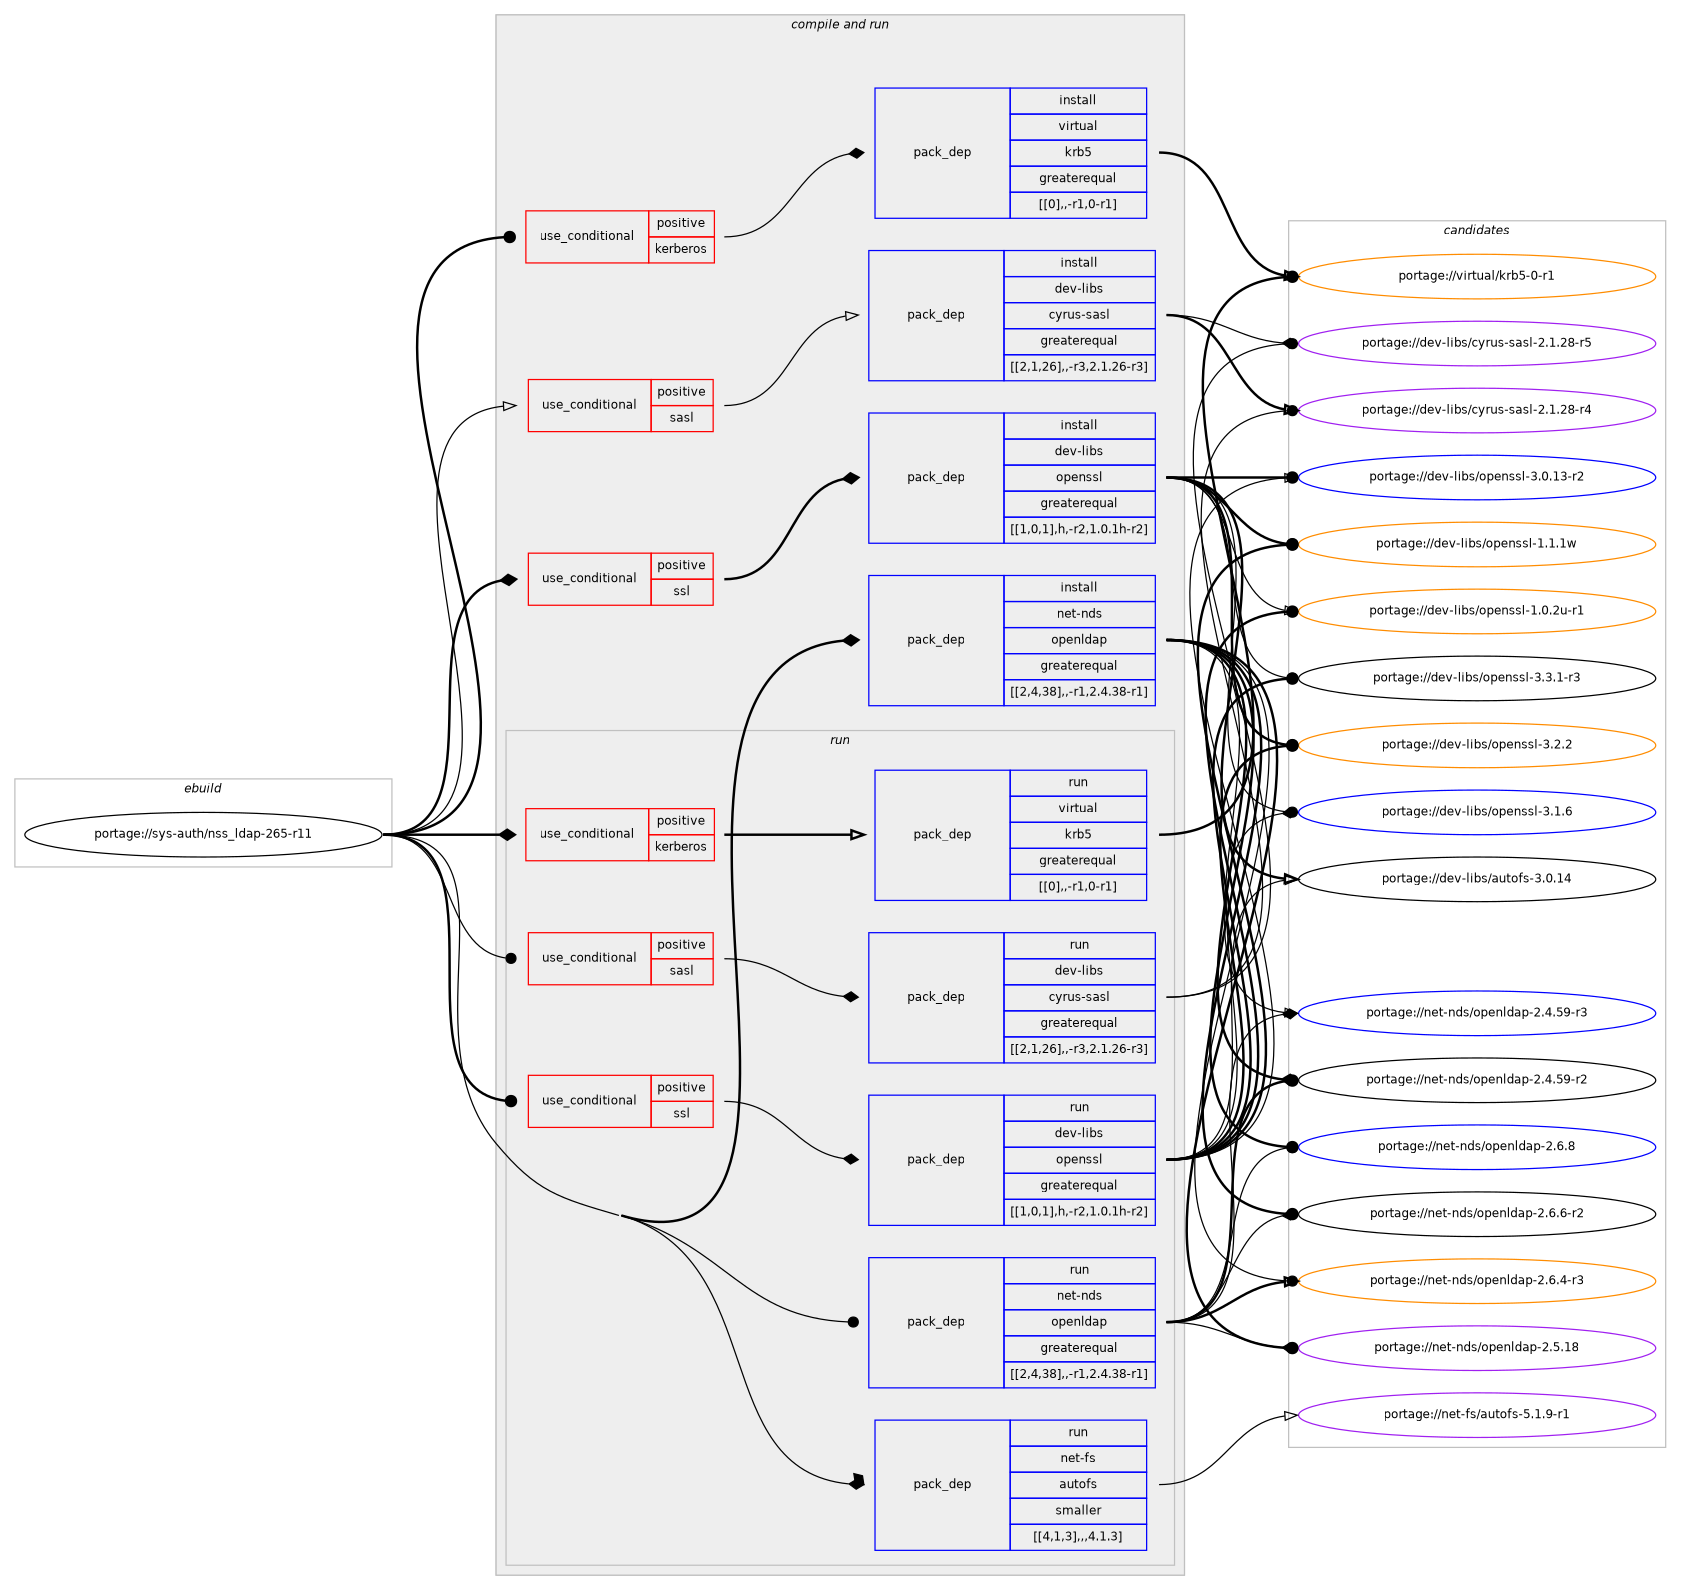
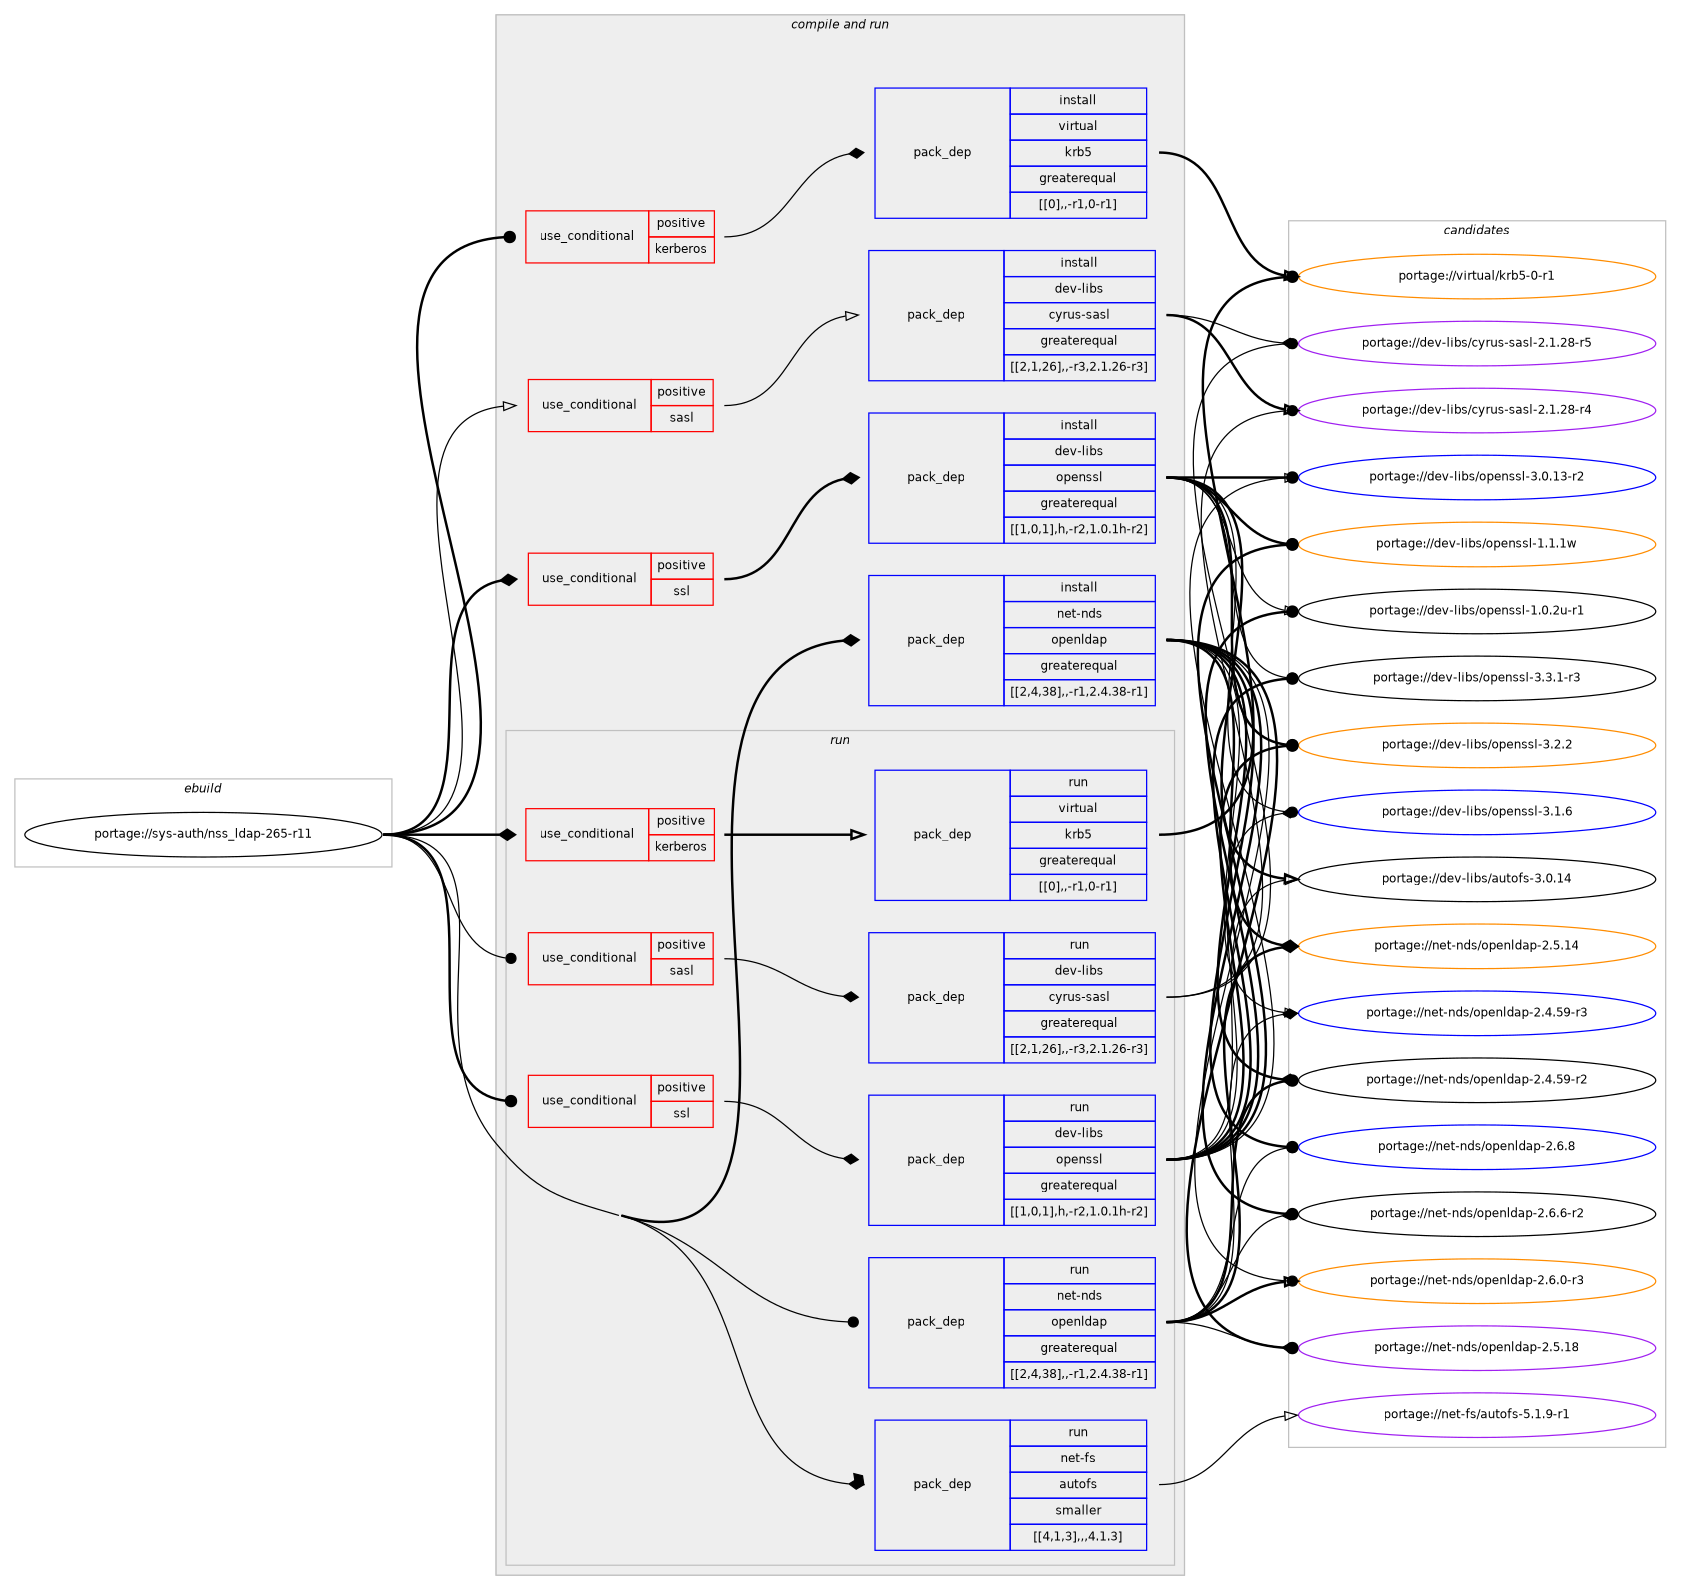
(1477, 611) -> (1477, 611)
none -> (1477, 946)
(1477, 1281) -> (1477, 1281)
